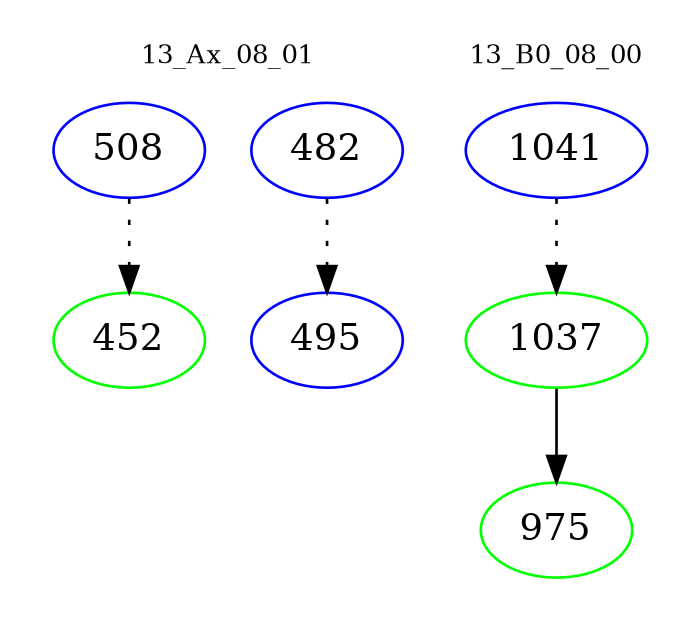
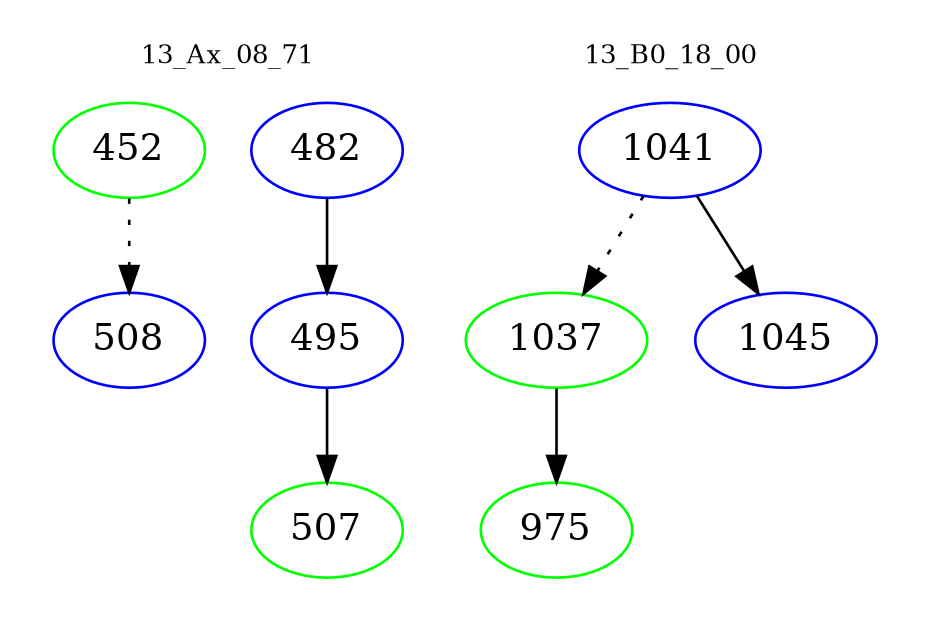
(228, 57) -> (228, 57)
(557, 57) -> (671, 57)
(129, 232) -> (129, 232)
(327, 232) -> (327, 232)
none -> (786, 340)
none -> (327, 530)
